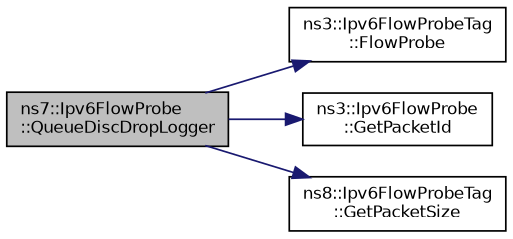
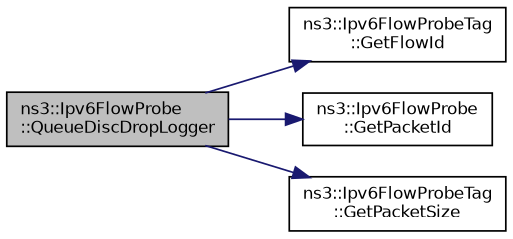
(398, 35) -> (398, 35)
(118, 119) -> (118, 119)
(398, 204) -> (398, 204)
